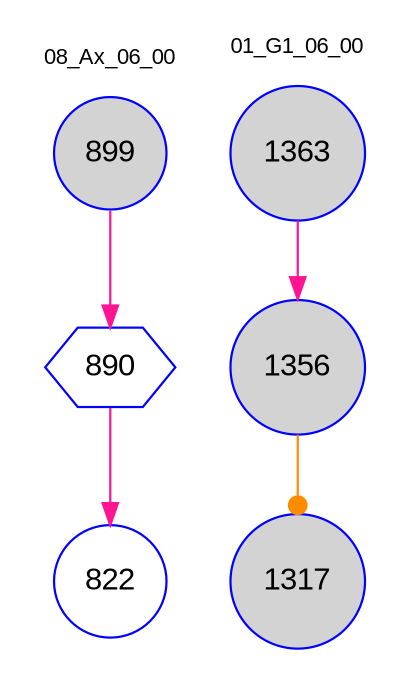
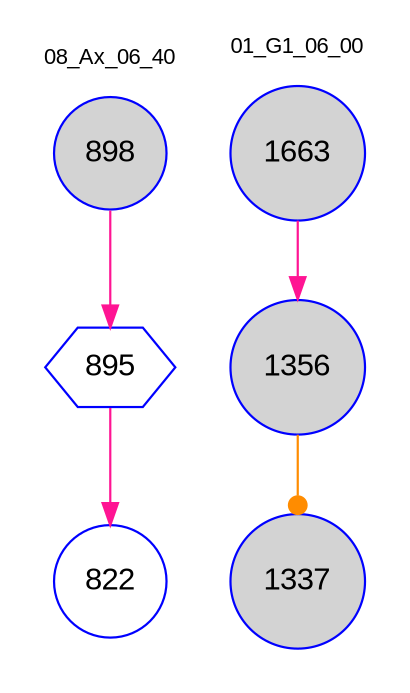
(110, 58) -> (110, 58)
(110, 153) -> (110, 153)
(298, 153) -> (298, 153)
(110, 367) -> (110, 367)
(298, 581) -> (298, 581)
